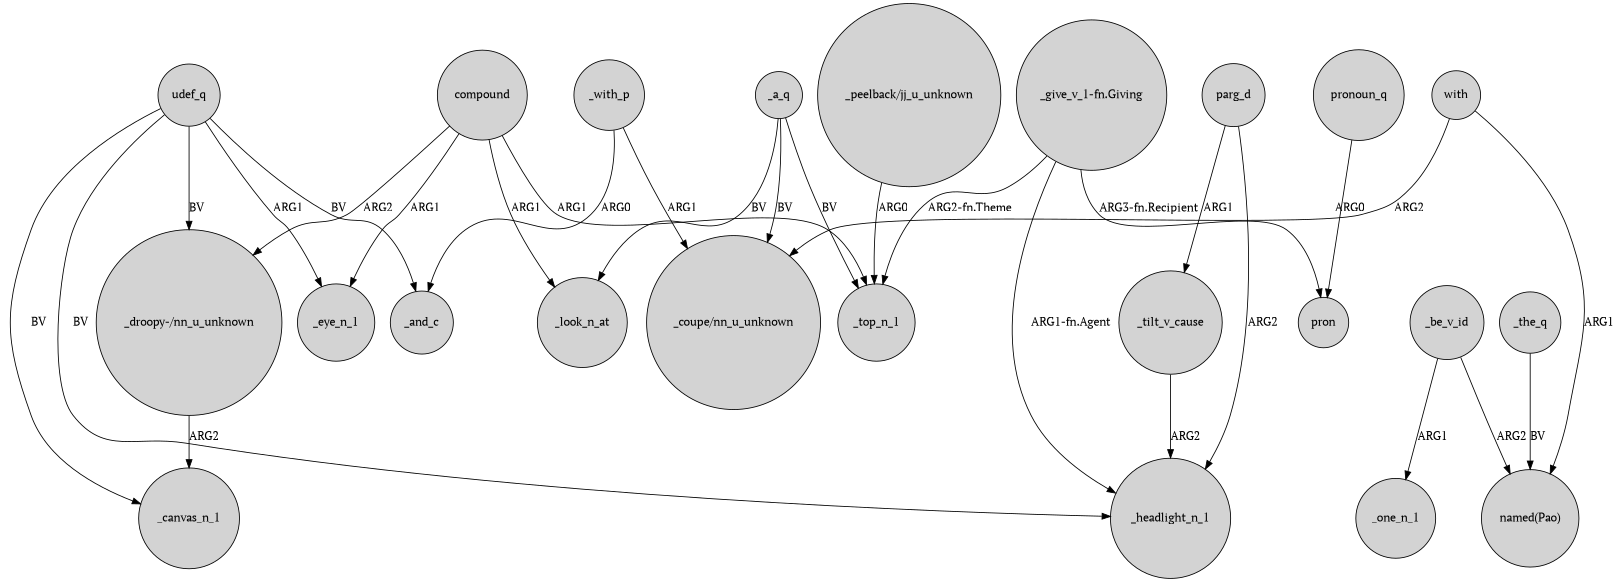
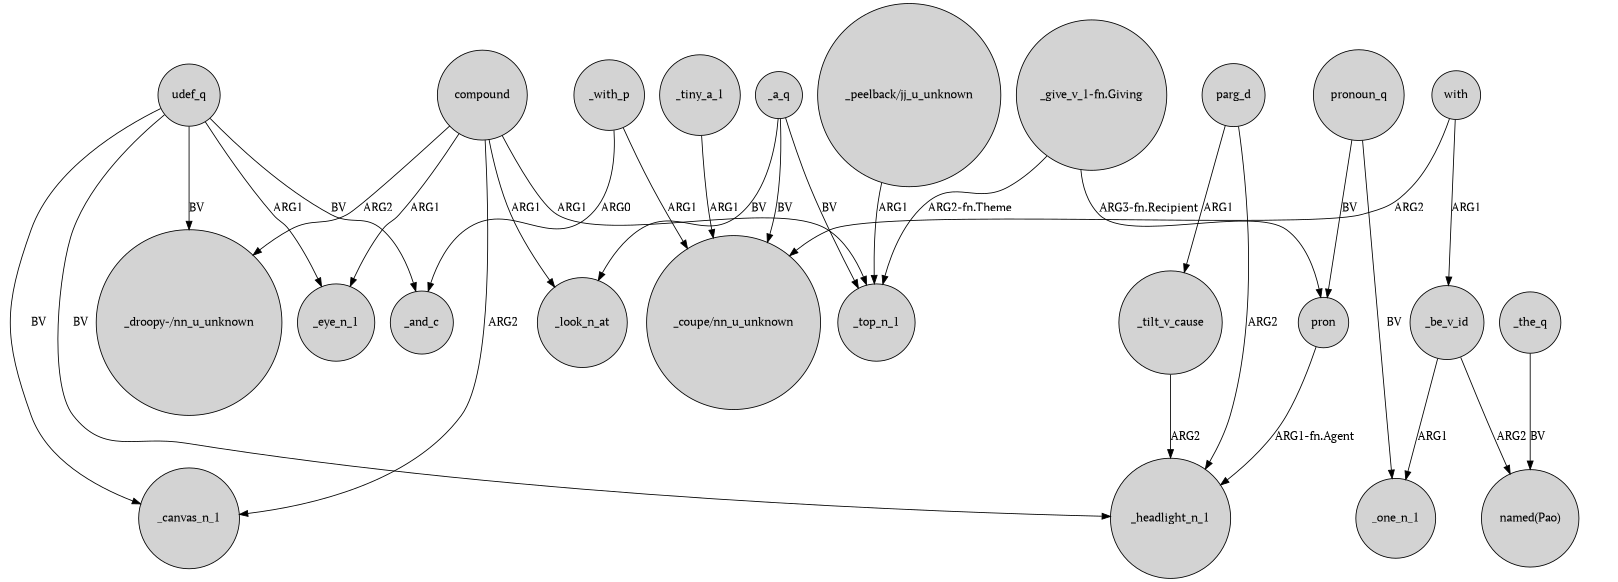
none -> (700, 95)
(893, 208) -> (893, 208)
(1350, 208) -> (1350, 208)
(1580, 273) -> (1452, 198)
none -> (1377, 305)
(1013, 341) -> (1283, 421)
(189, 438) -> (470, 398)
